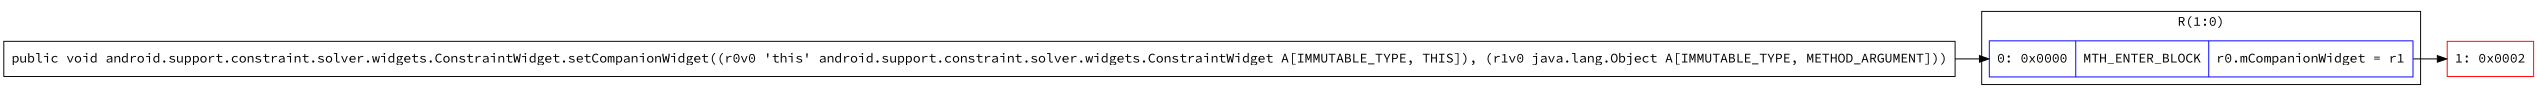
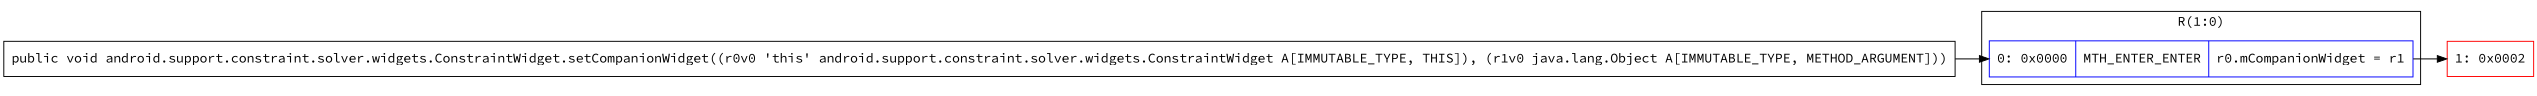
(2142, 58) -> (2142, 58)
